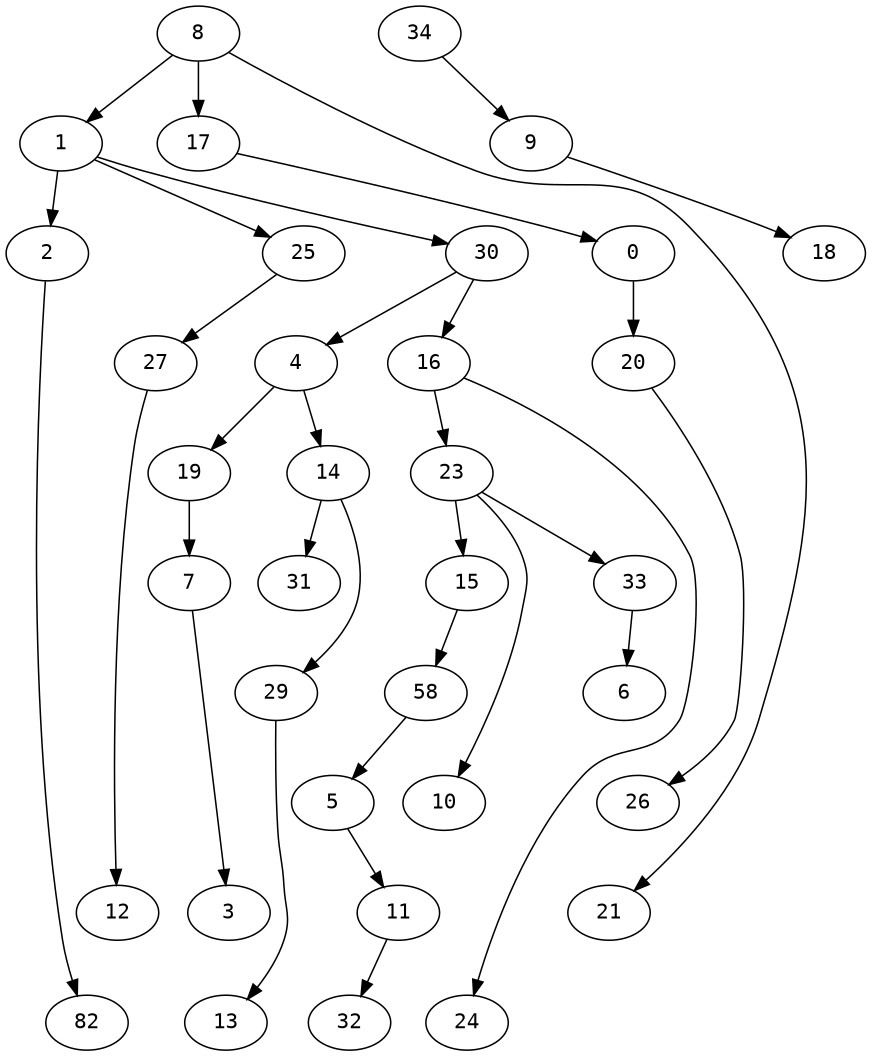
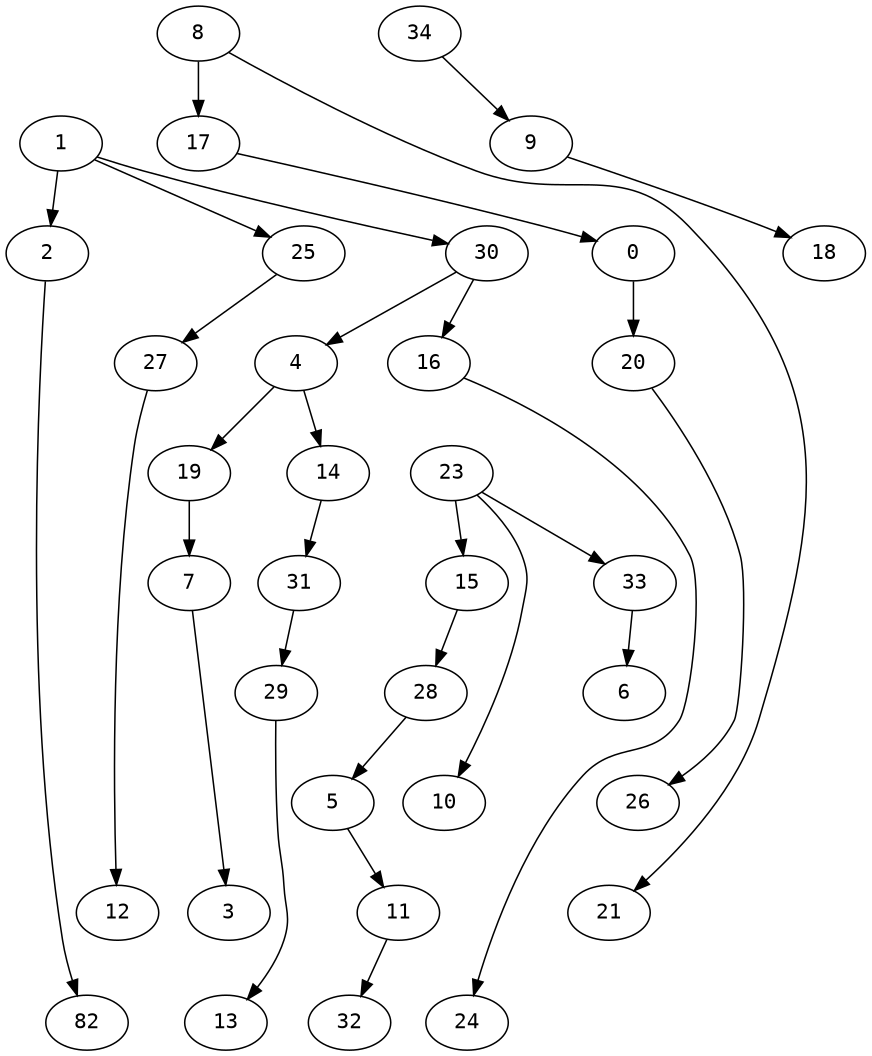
(136, 84) -> none
(439, 411) -> none
(360, 586) -> (289, 630)
(426, 693) -> (426, 693)
